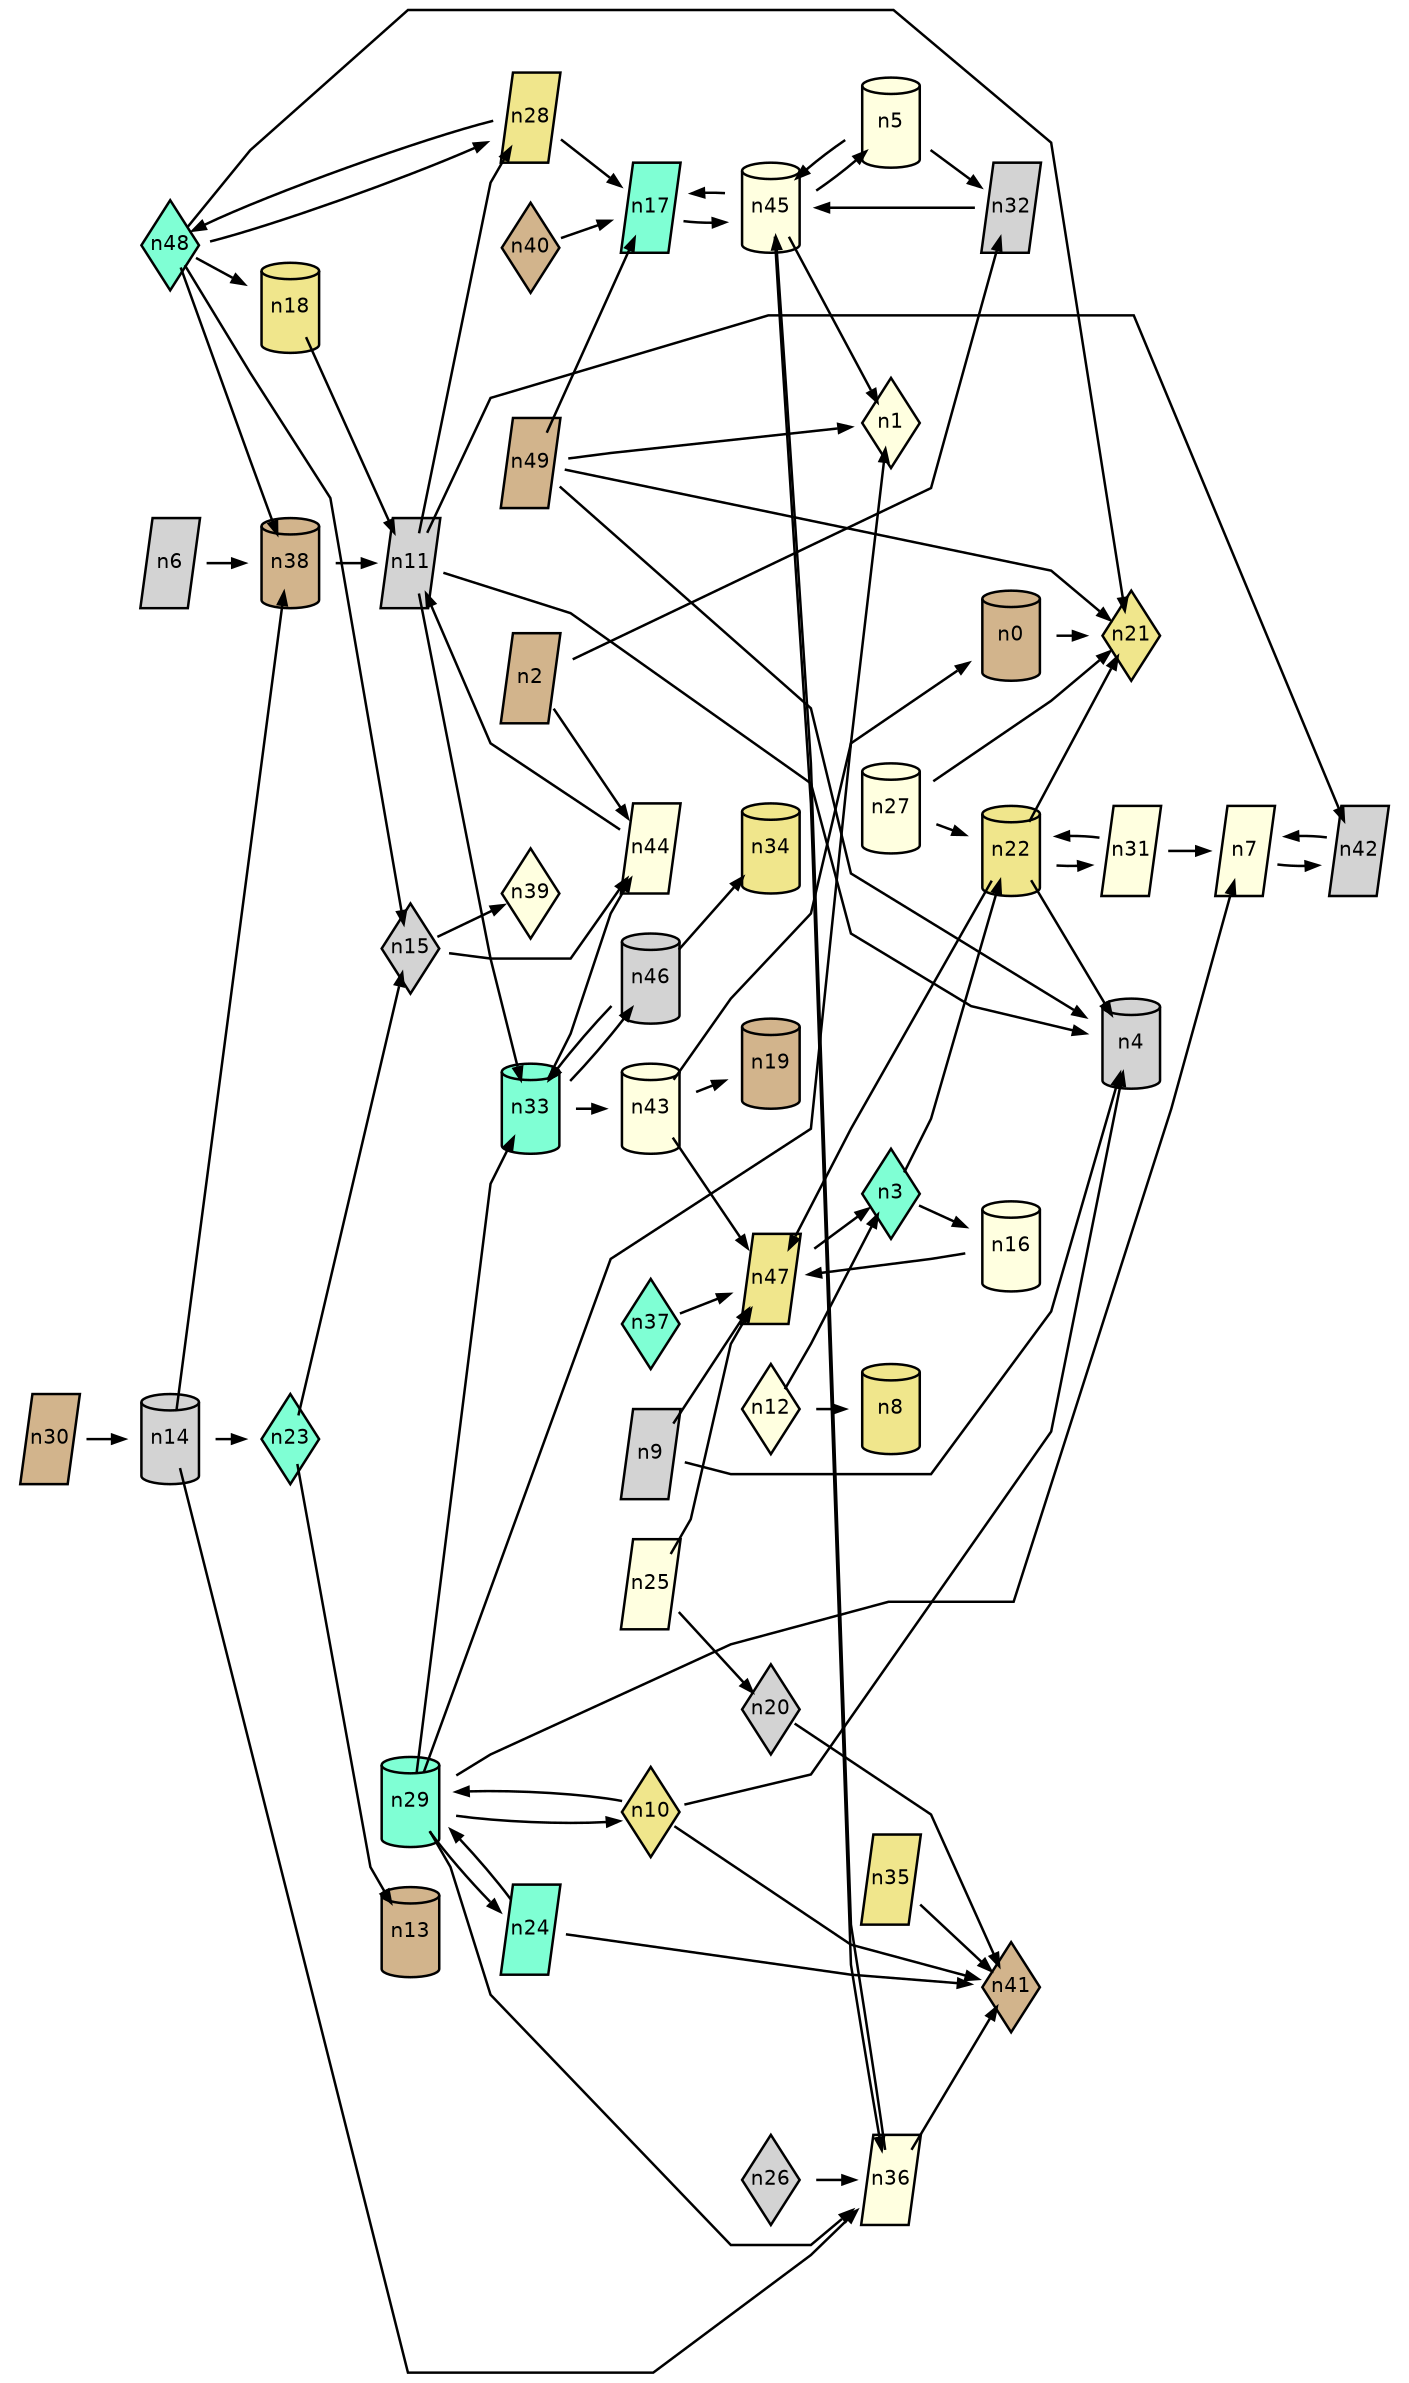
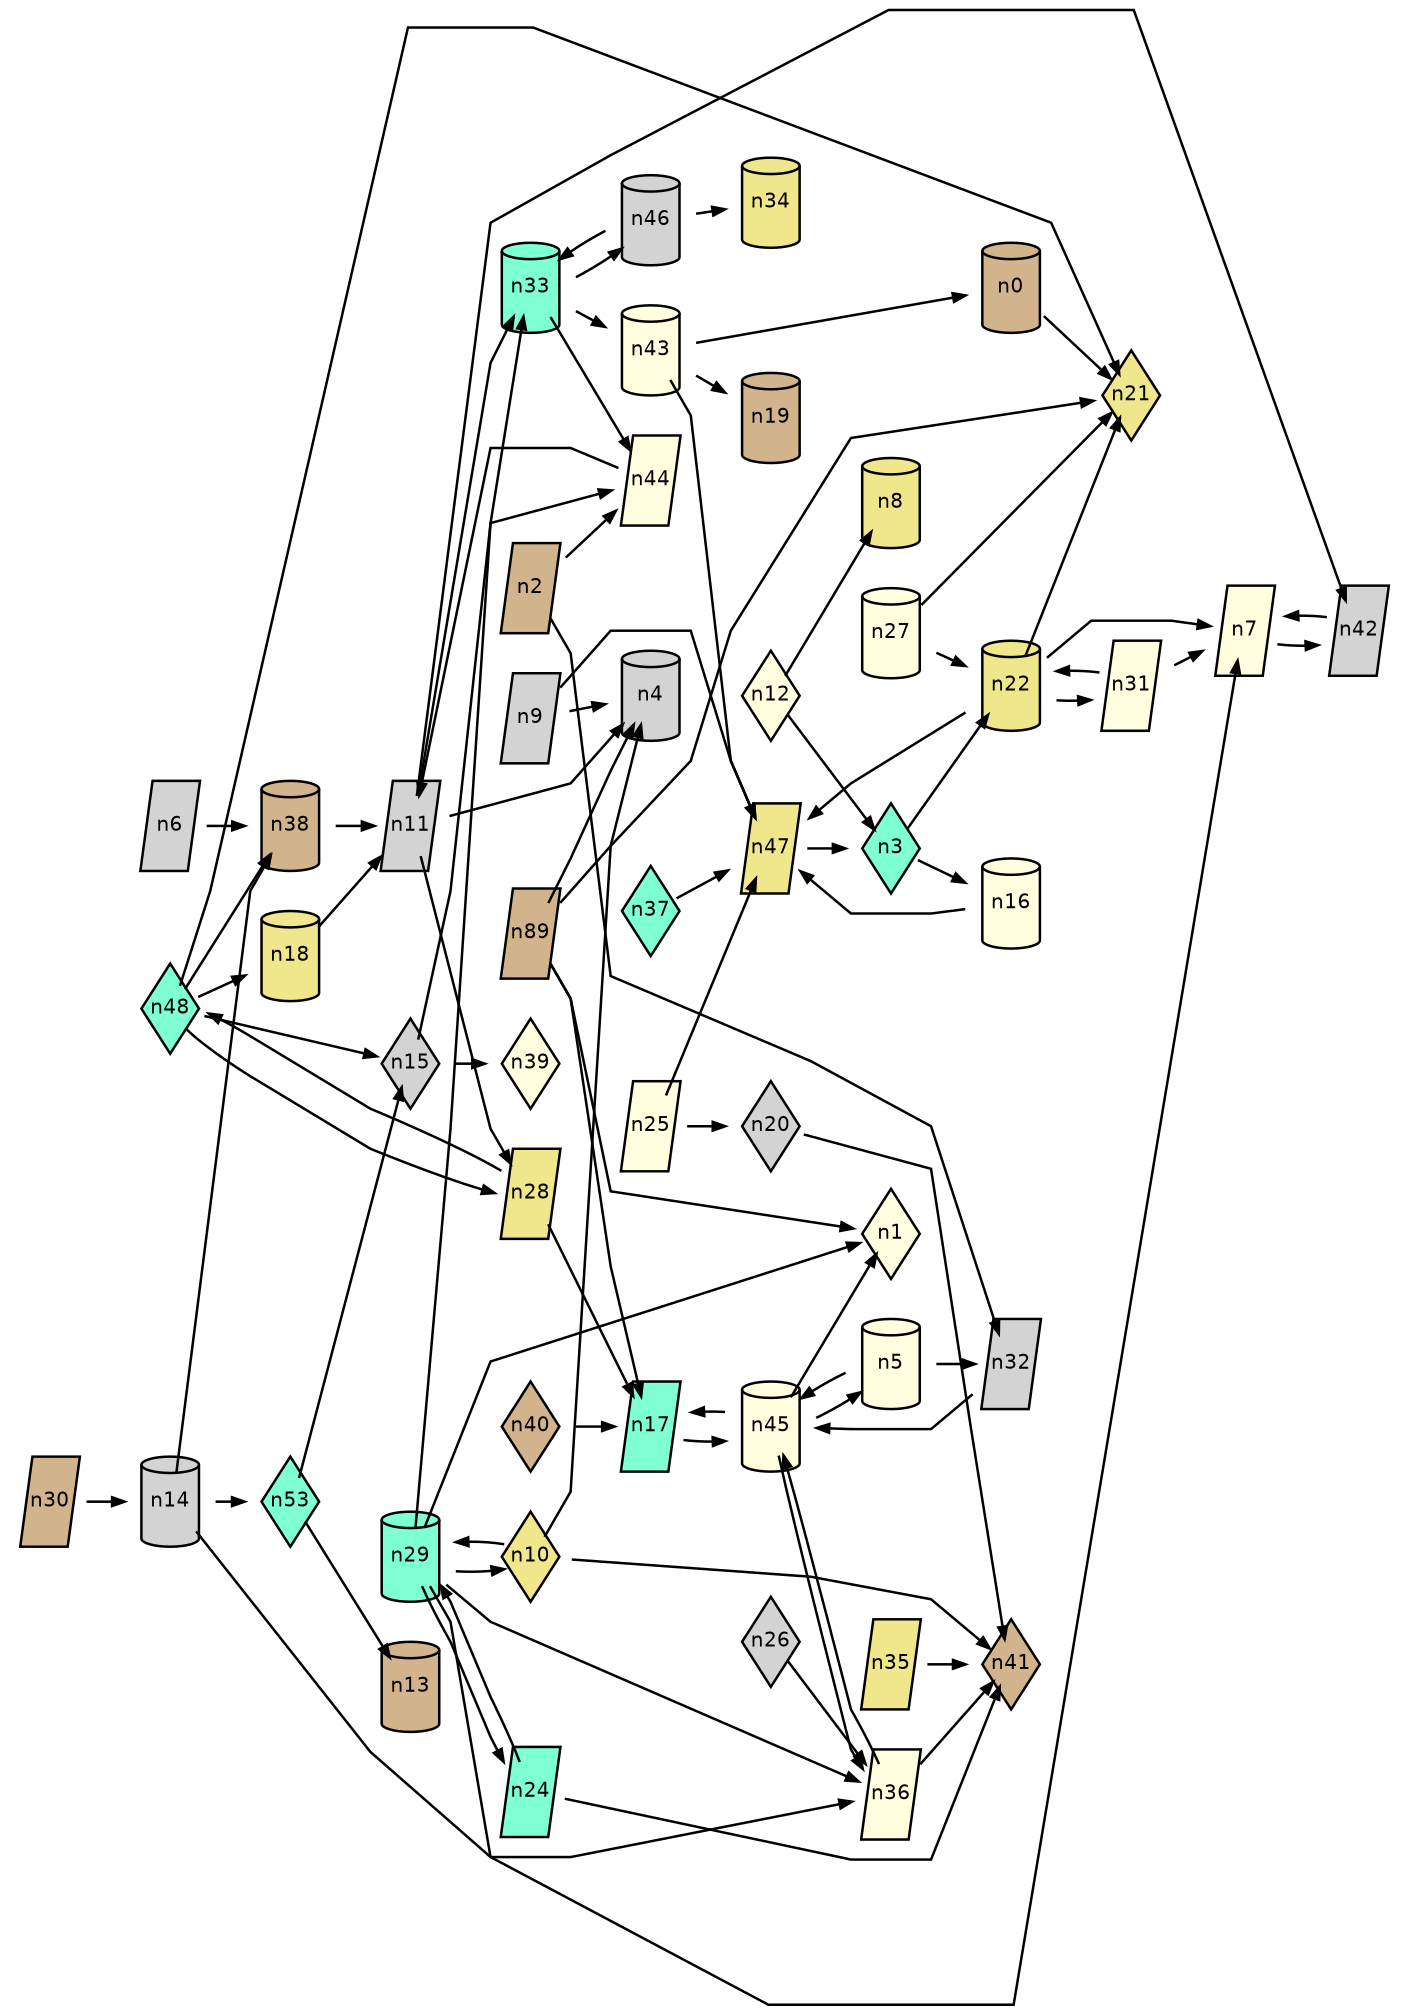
(531, 463) -> (531, 934)
(1068, 942) -> (1115, 621)
(290, 1439) -> (290, 1502)
